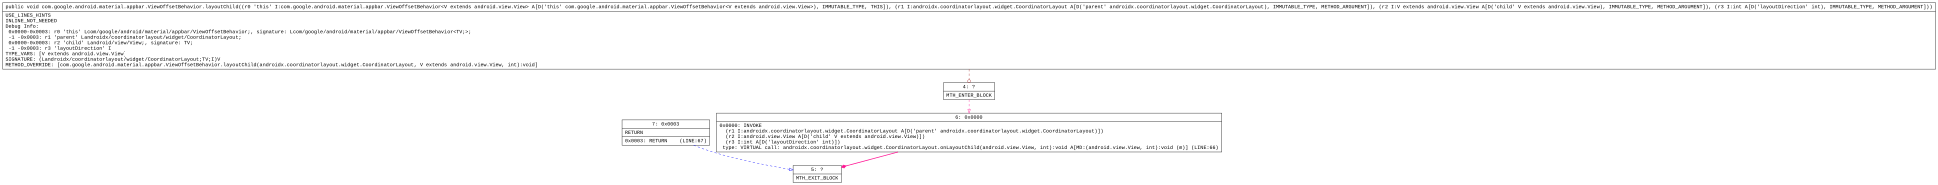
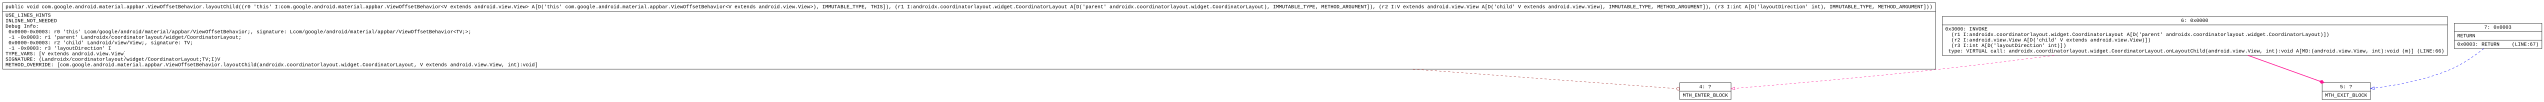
(969, 105) -> (1895, 74)
(744, 126) -> (1970, 29)
